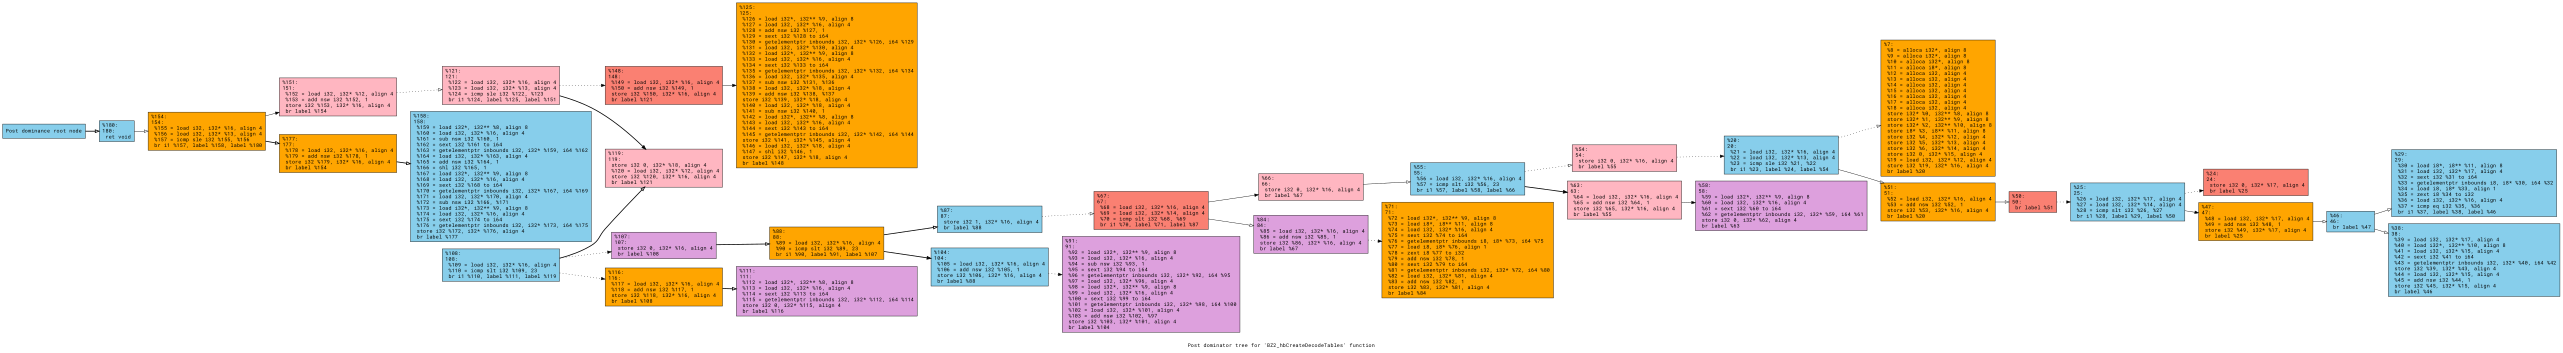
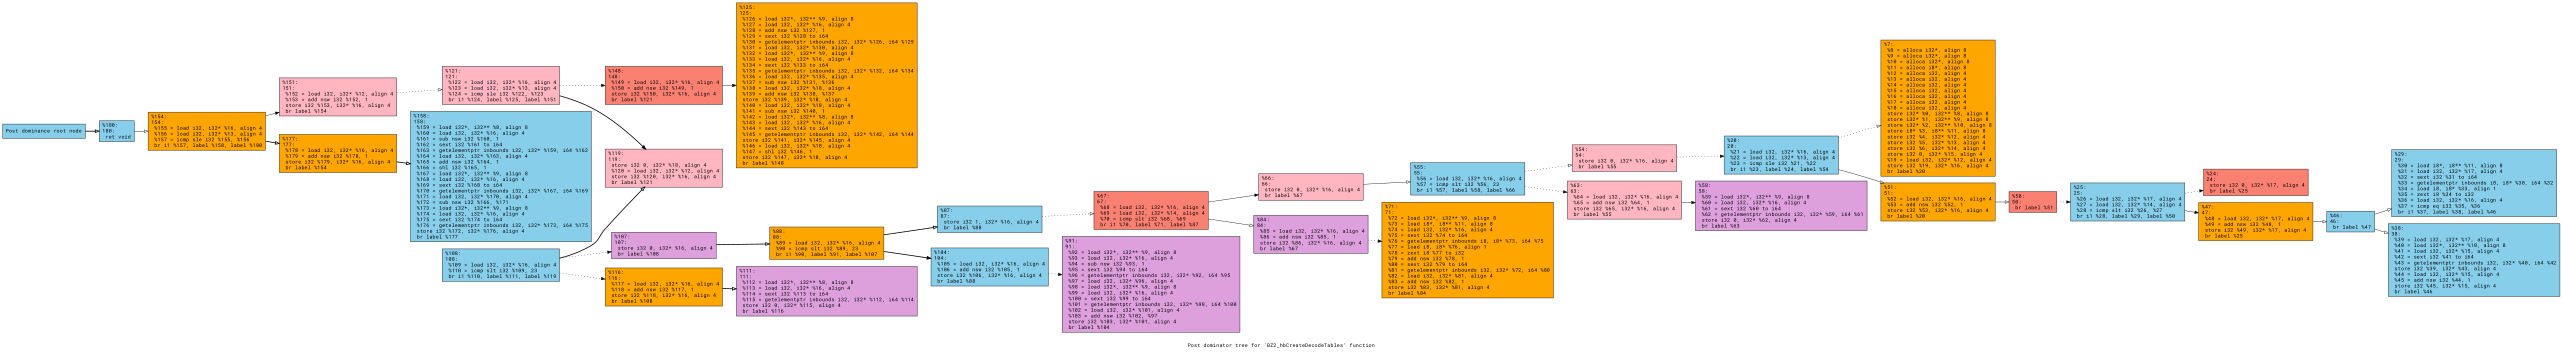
(1544, 189) -> (1544, 189)
